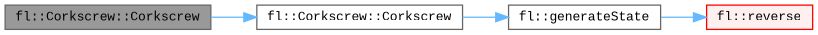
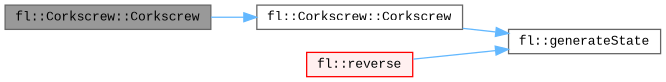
(677, 17) -> (454, 55)
